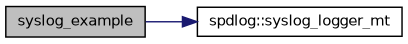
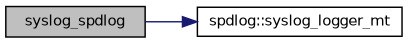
(75, 22) -> (75, 22)
